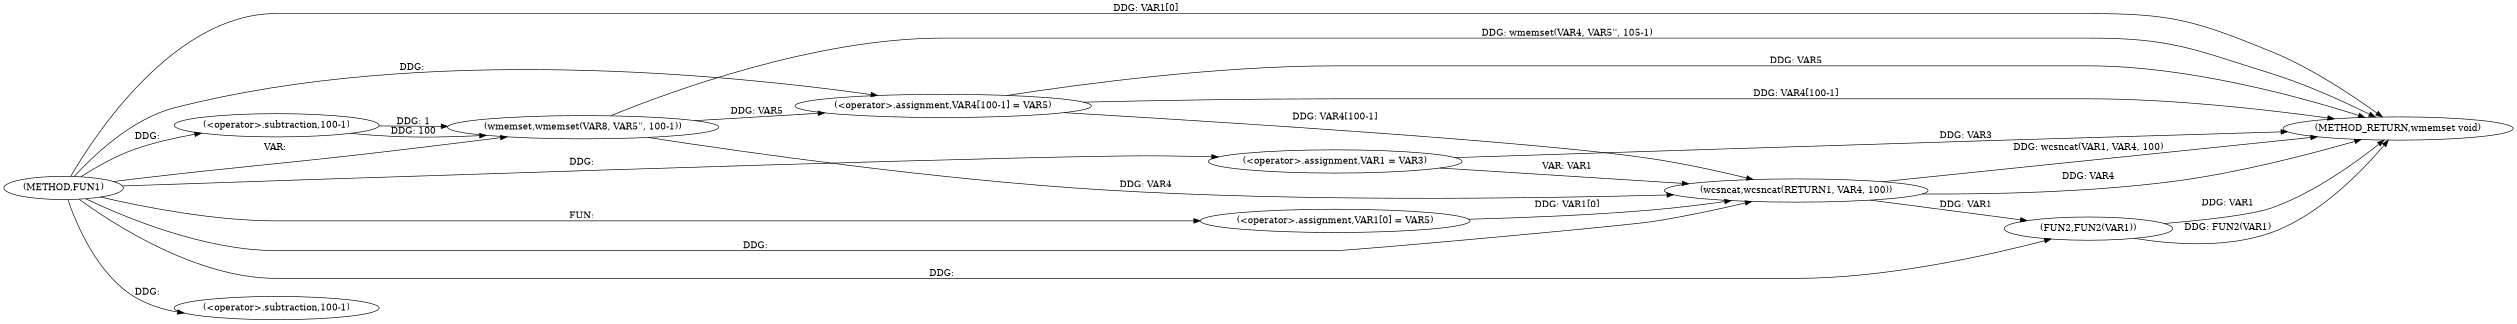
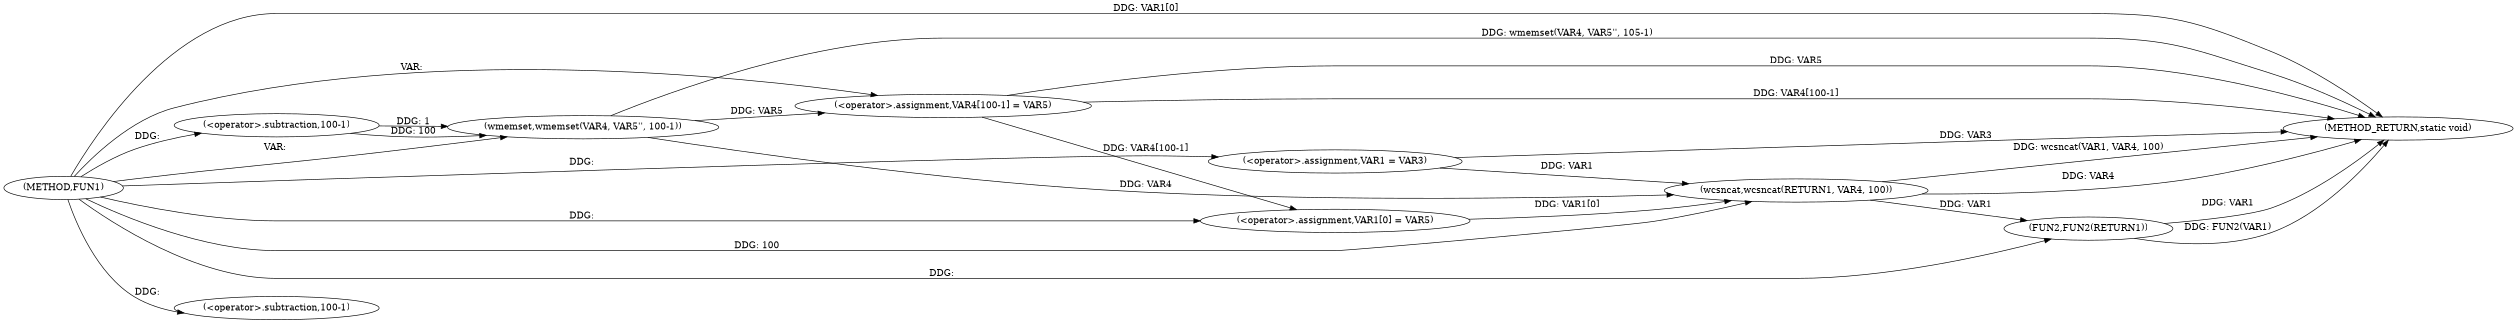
(413, 67) -> (413, 67)
(583, 127) -> (583, 127)
(2398, 129) -> (2398, 129)
(1406, 135) -> (1136, 162)
(1567, 166) -> (1567, 166)
(583, 216) -> (583, 216)
(2088, 229) -> (2088, 229)
(757, 246) -> (757, 246)
